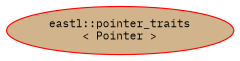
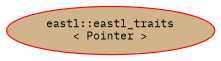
(120, 31) -> (111, 31)
